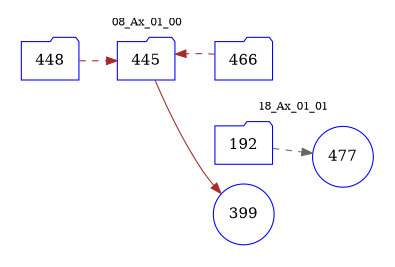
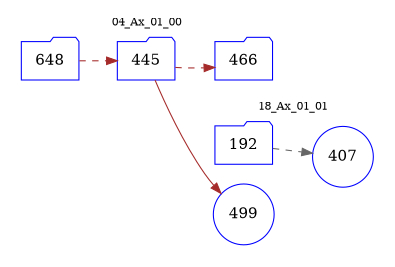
(147, 23) -> (147, 23)
(200, 54) -> (190, 68)
(50, 61) -> (50, 61)
(343, 157) -> (343, 157)
(244, 214) -> (244, 214)
